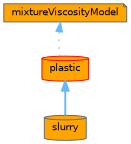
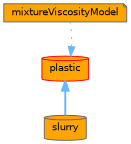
(59, 44) -> (72, 34)
